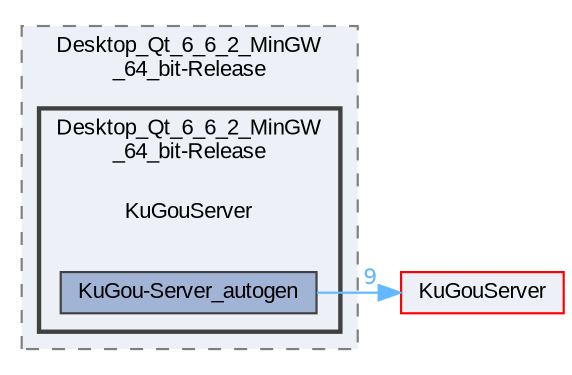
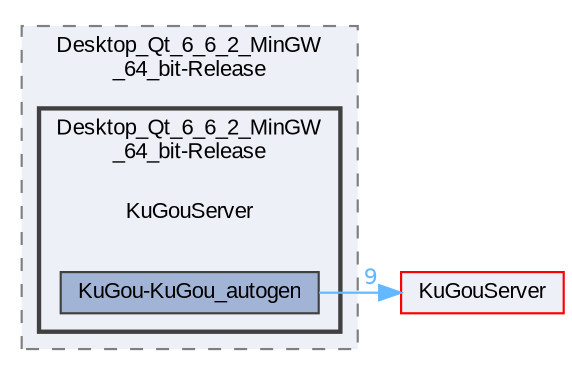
(189, 293) -> (190, 293)
